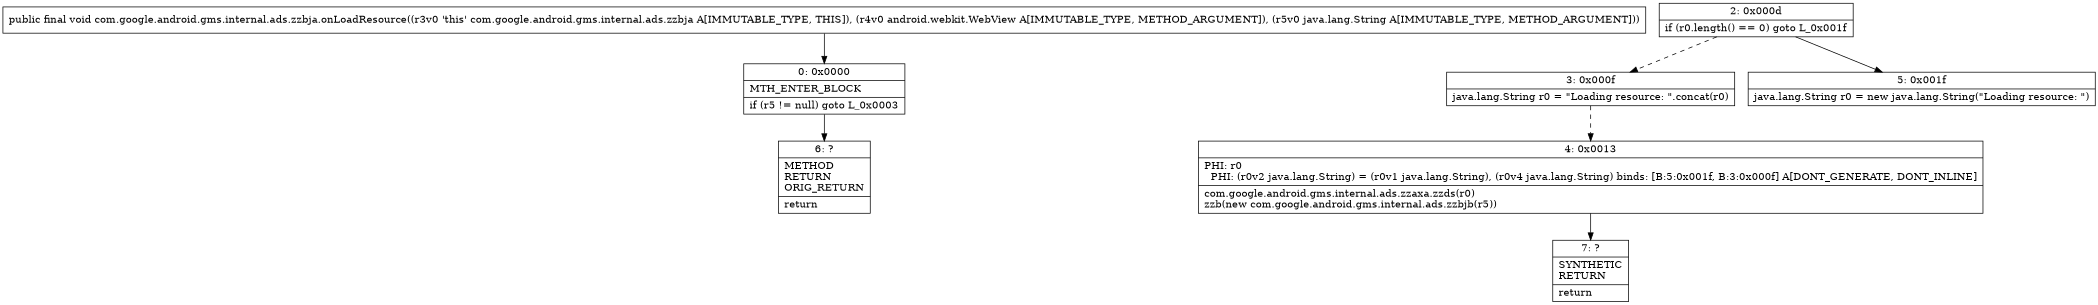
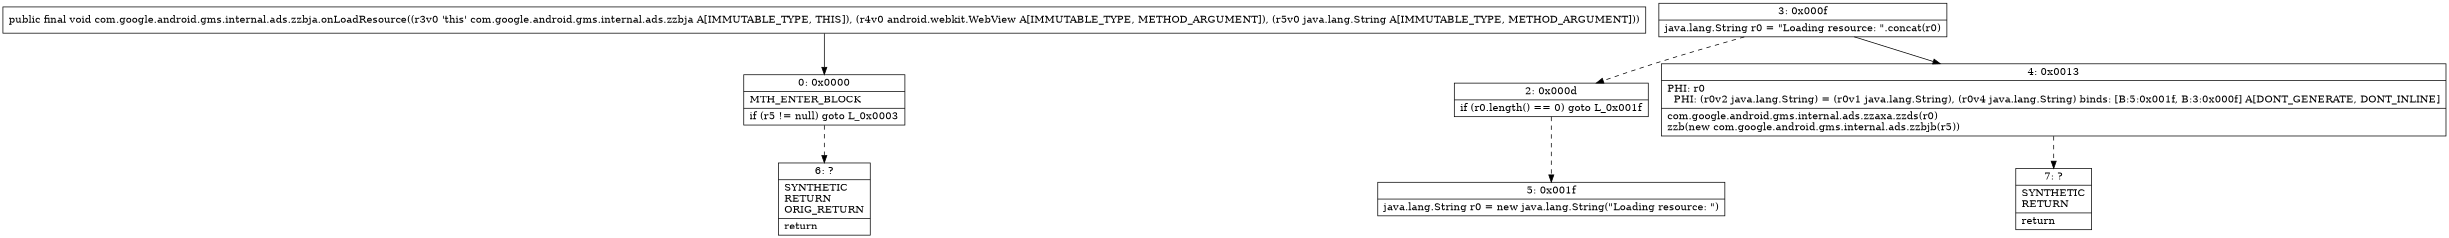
(1677, 53) -> (1673, 58)
(1835, 53) -> (1551, 146)
(1591, 120) -> (1894, 49)
(824, 124) -> (824, 140)
(809, 166) -> (816, 188)
(1591, 223) -> (2054, 149)
